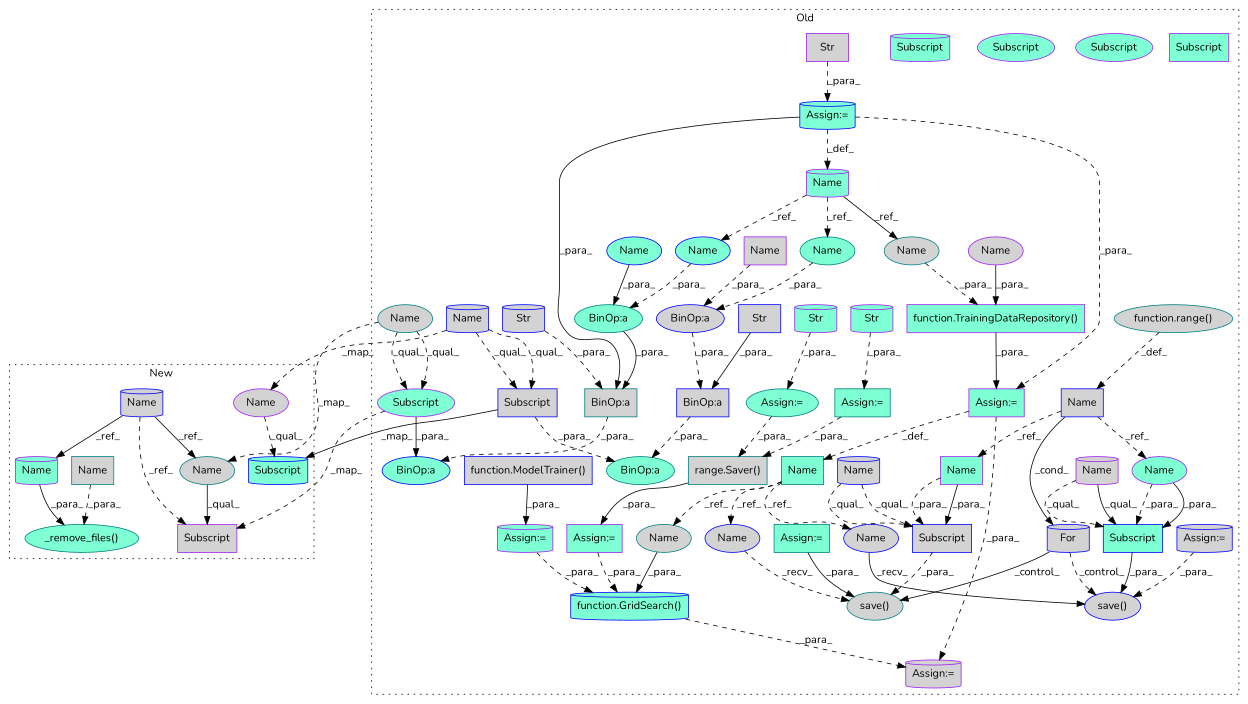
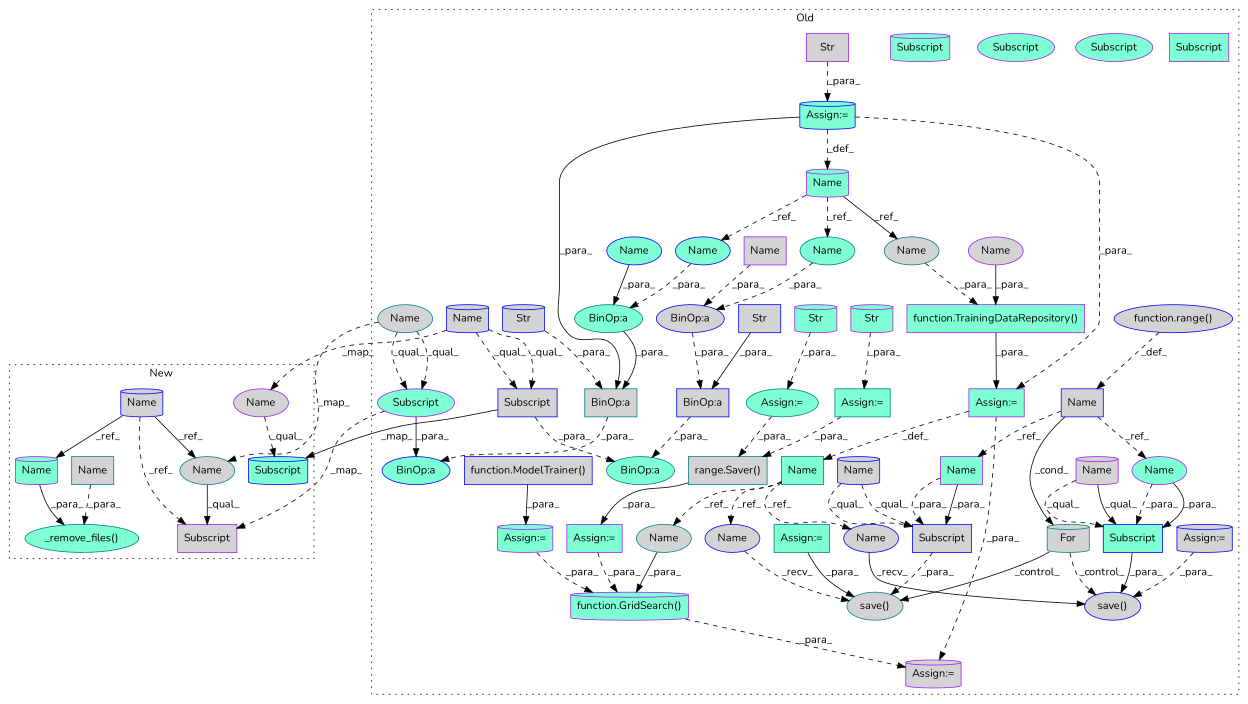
(1173, 319) -> (1173, 319)
(1068, 538) -> (1068, 538)
(630, 606) -> (630, 606)
